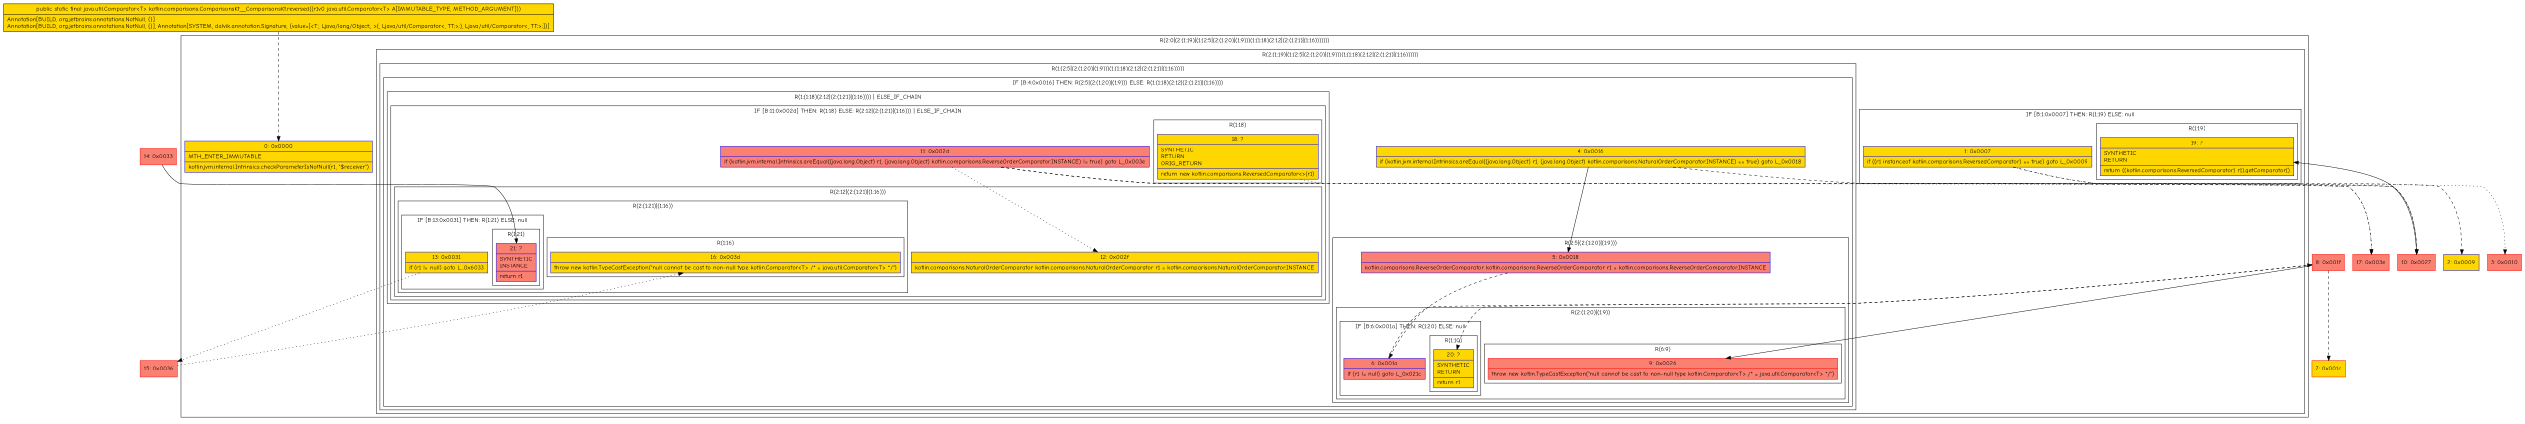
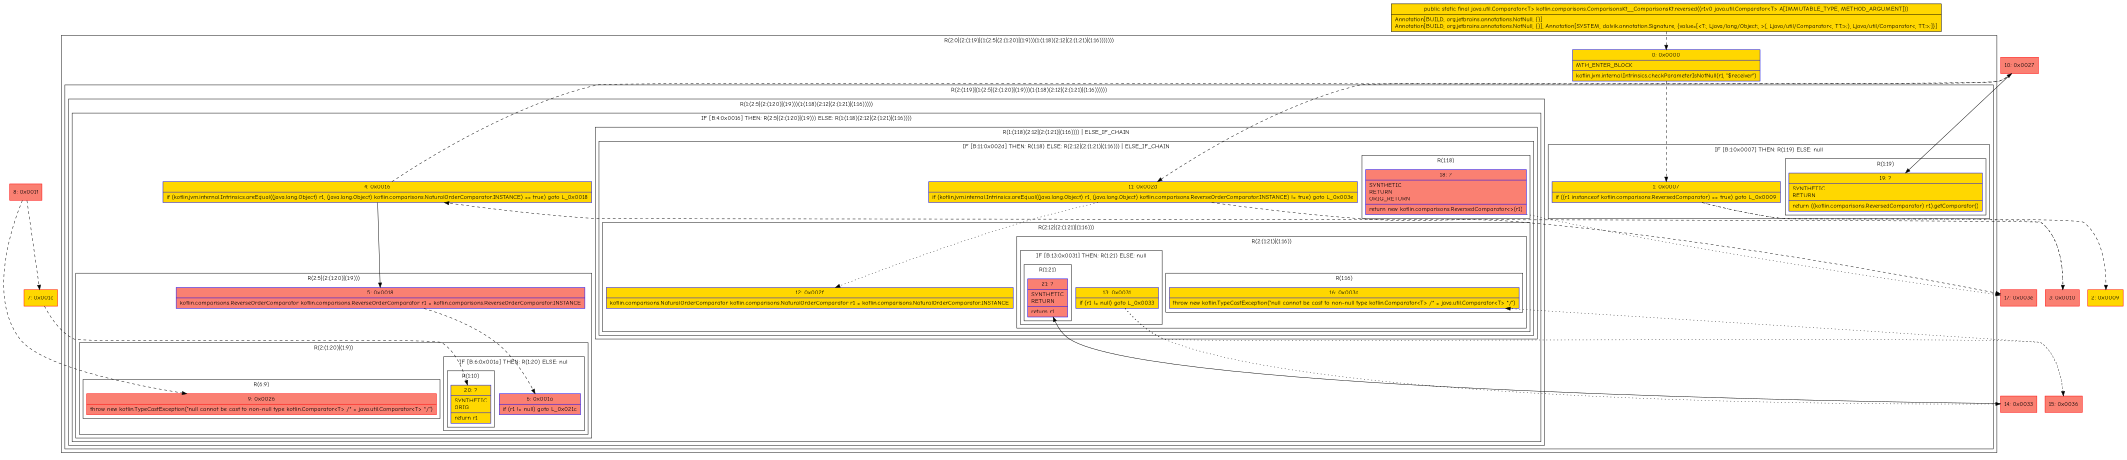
none -> (1666, 129)
(225, 156) -> (1604, 65)
(935, 157) -> (1143, 192)
(1238, 157) -> (1446, 192)
(1731, 183) -> (1577, 83)
none -> (1281, 219)
(2461, 263) -> (2105, 298)
(514, 266) -> (1043, 301)
(447, 268) -> (1117, 303)
(1875, 302) -> (258, 340)
(1836, 304) -> none
(2021, 312) -> (31, 349)
(1449, 372) -> (462, 407)
none -> (1597, 396)
